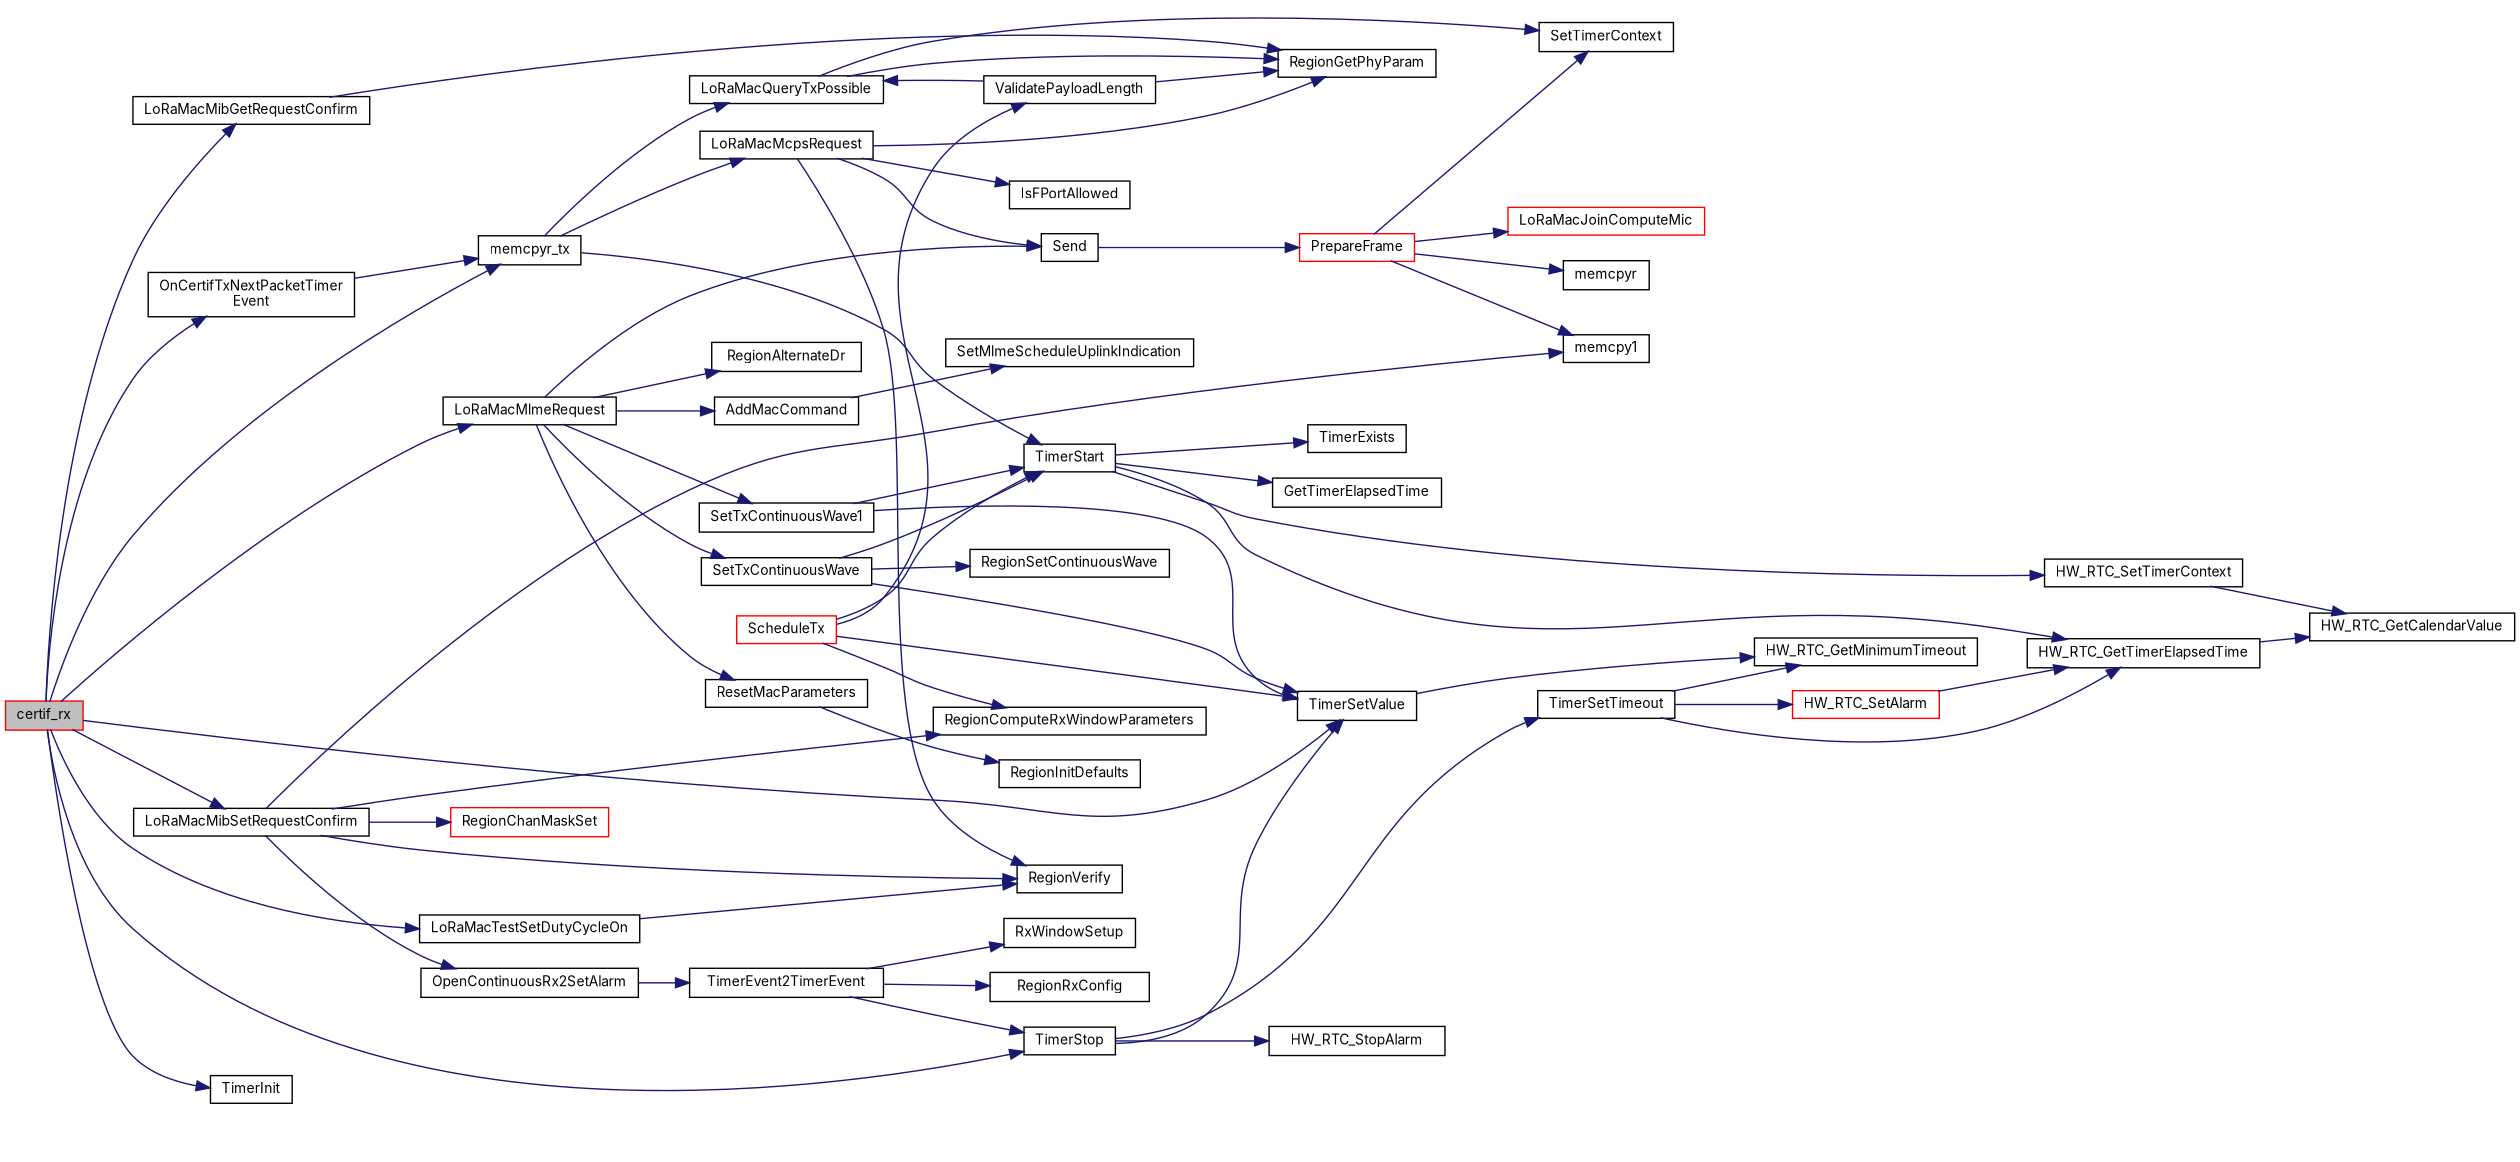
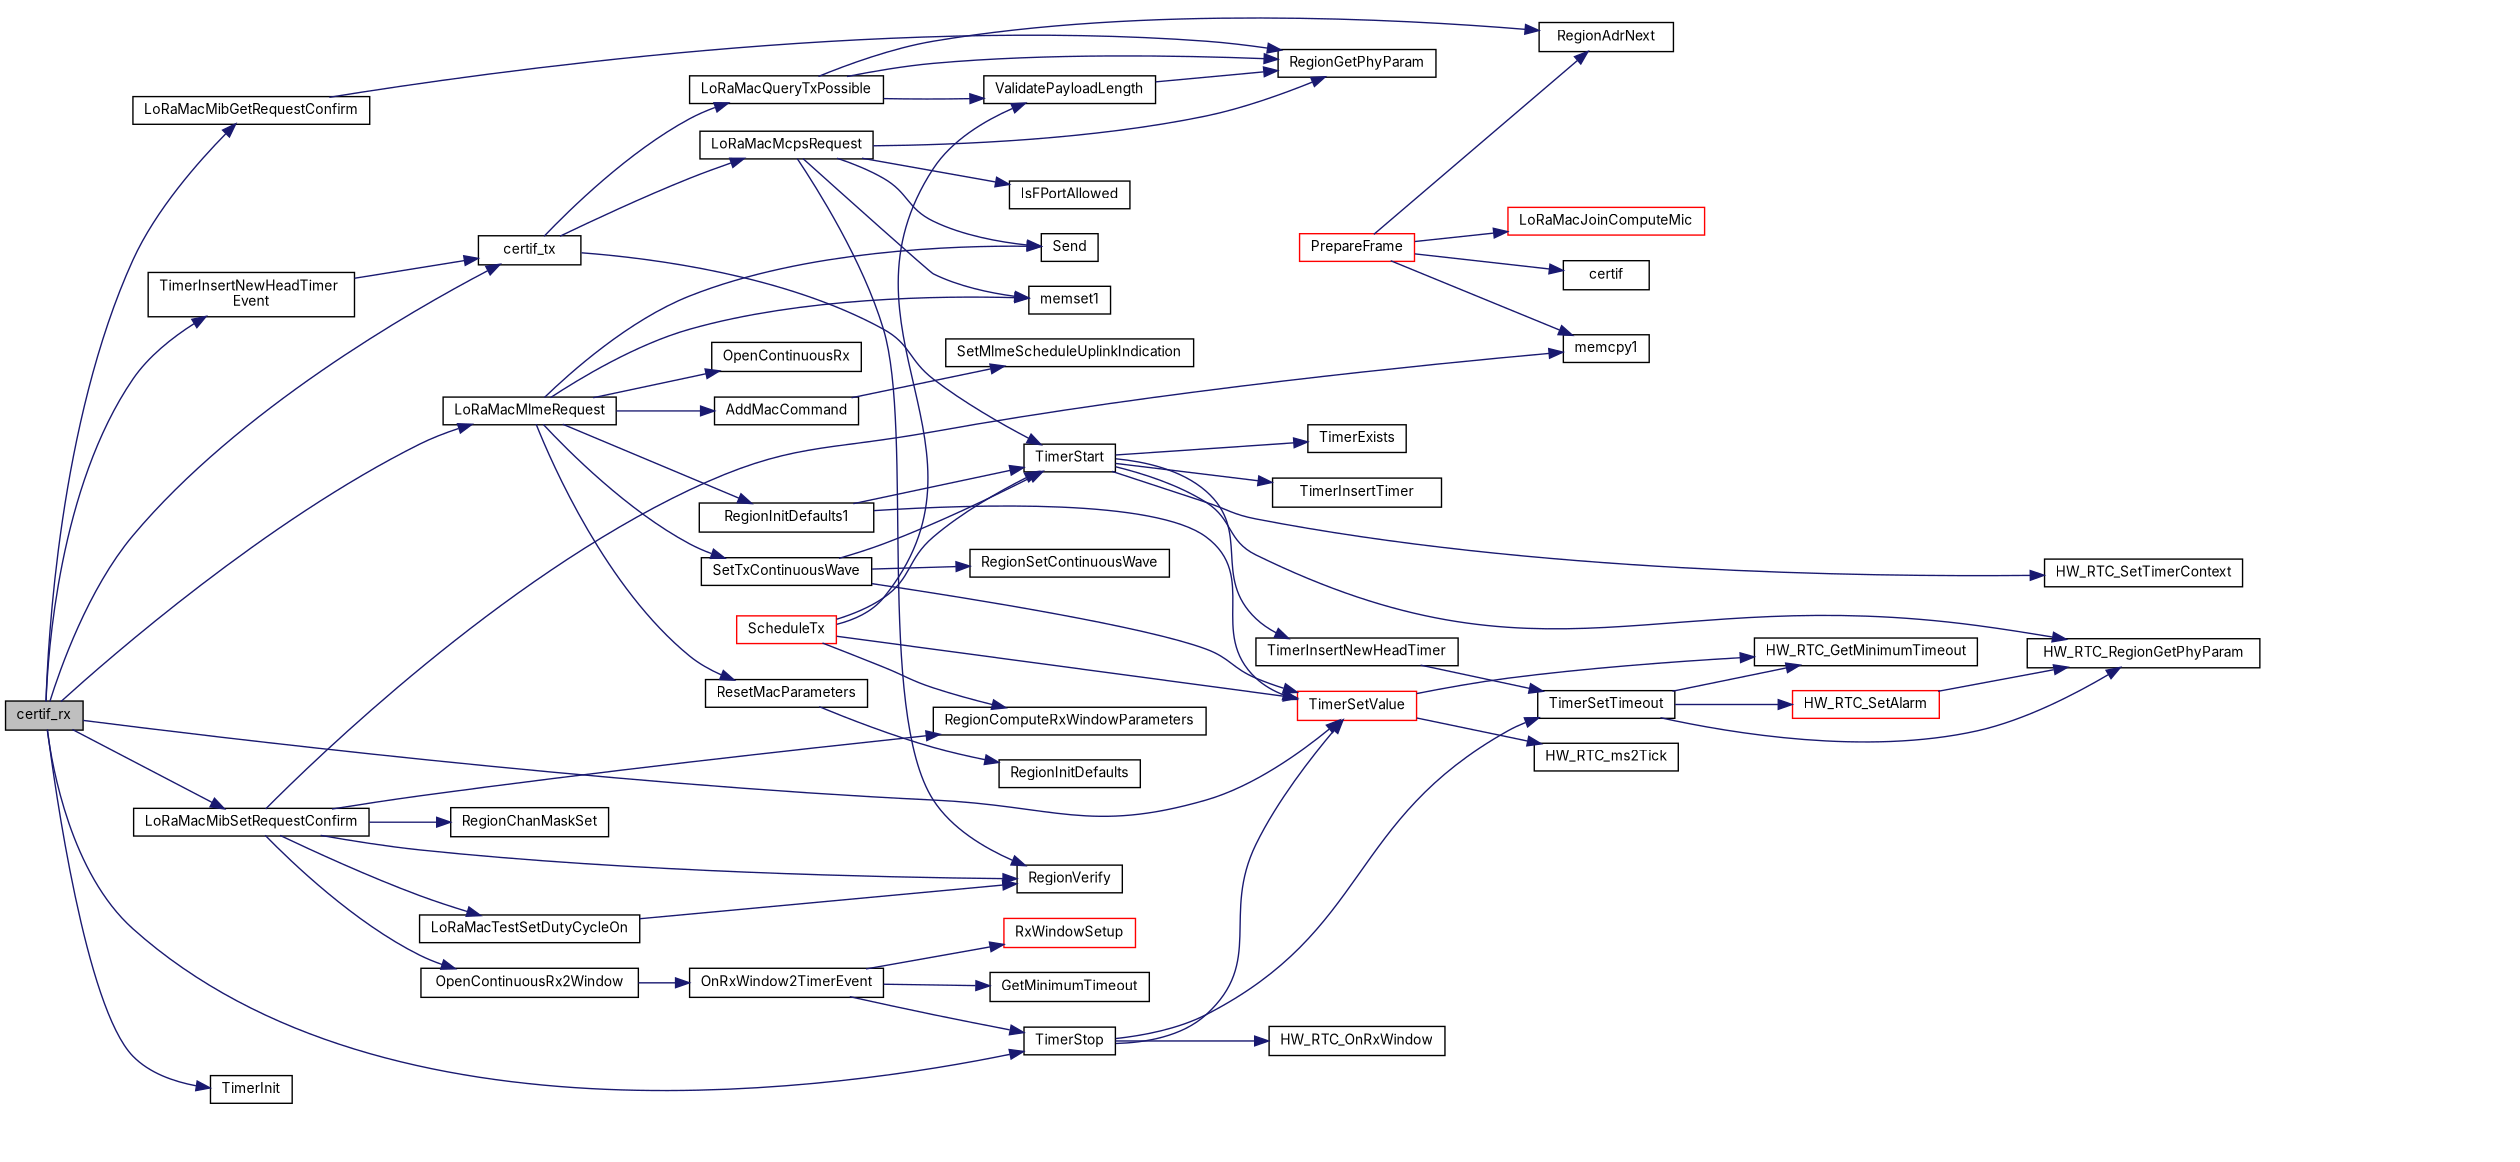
(1606, 37) -> (1606, 37)
(941, 80) -> (927, 99)
(1192, 248) -> none
(530, 250) -> (530, 250)
(1606, 275) -> (1606, 275)
(251, 295) -> (251, 295)
none -> (1070, 300)
(787, 357) -> (787, 357)
(1357, 493) -> (1357, 493)
(787, 518) -> (787, 518)
(2412, 627) -> none
none -> (1357, 652)
(2144, 653) -> (2144, 653)
(1357, 706) -> (1357, 706)
(44, 716) -> (44, 716)
none -> (1606, 757)
(530, 822) -> (530, 822)
(194, 882) -> (372, 877)
(1070, 933) -> (1070, 933)
(530, 983) -> (530, 983)
(787, 983) -> (787, 983)
(1070, 987) -> (1070, 987)
(1357, 1041) -> (1357, 1041)
